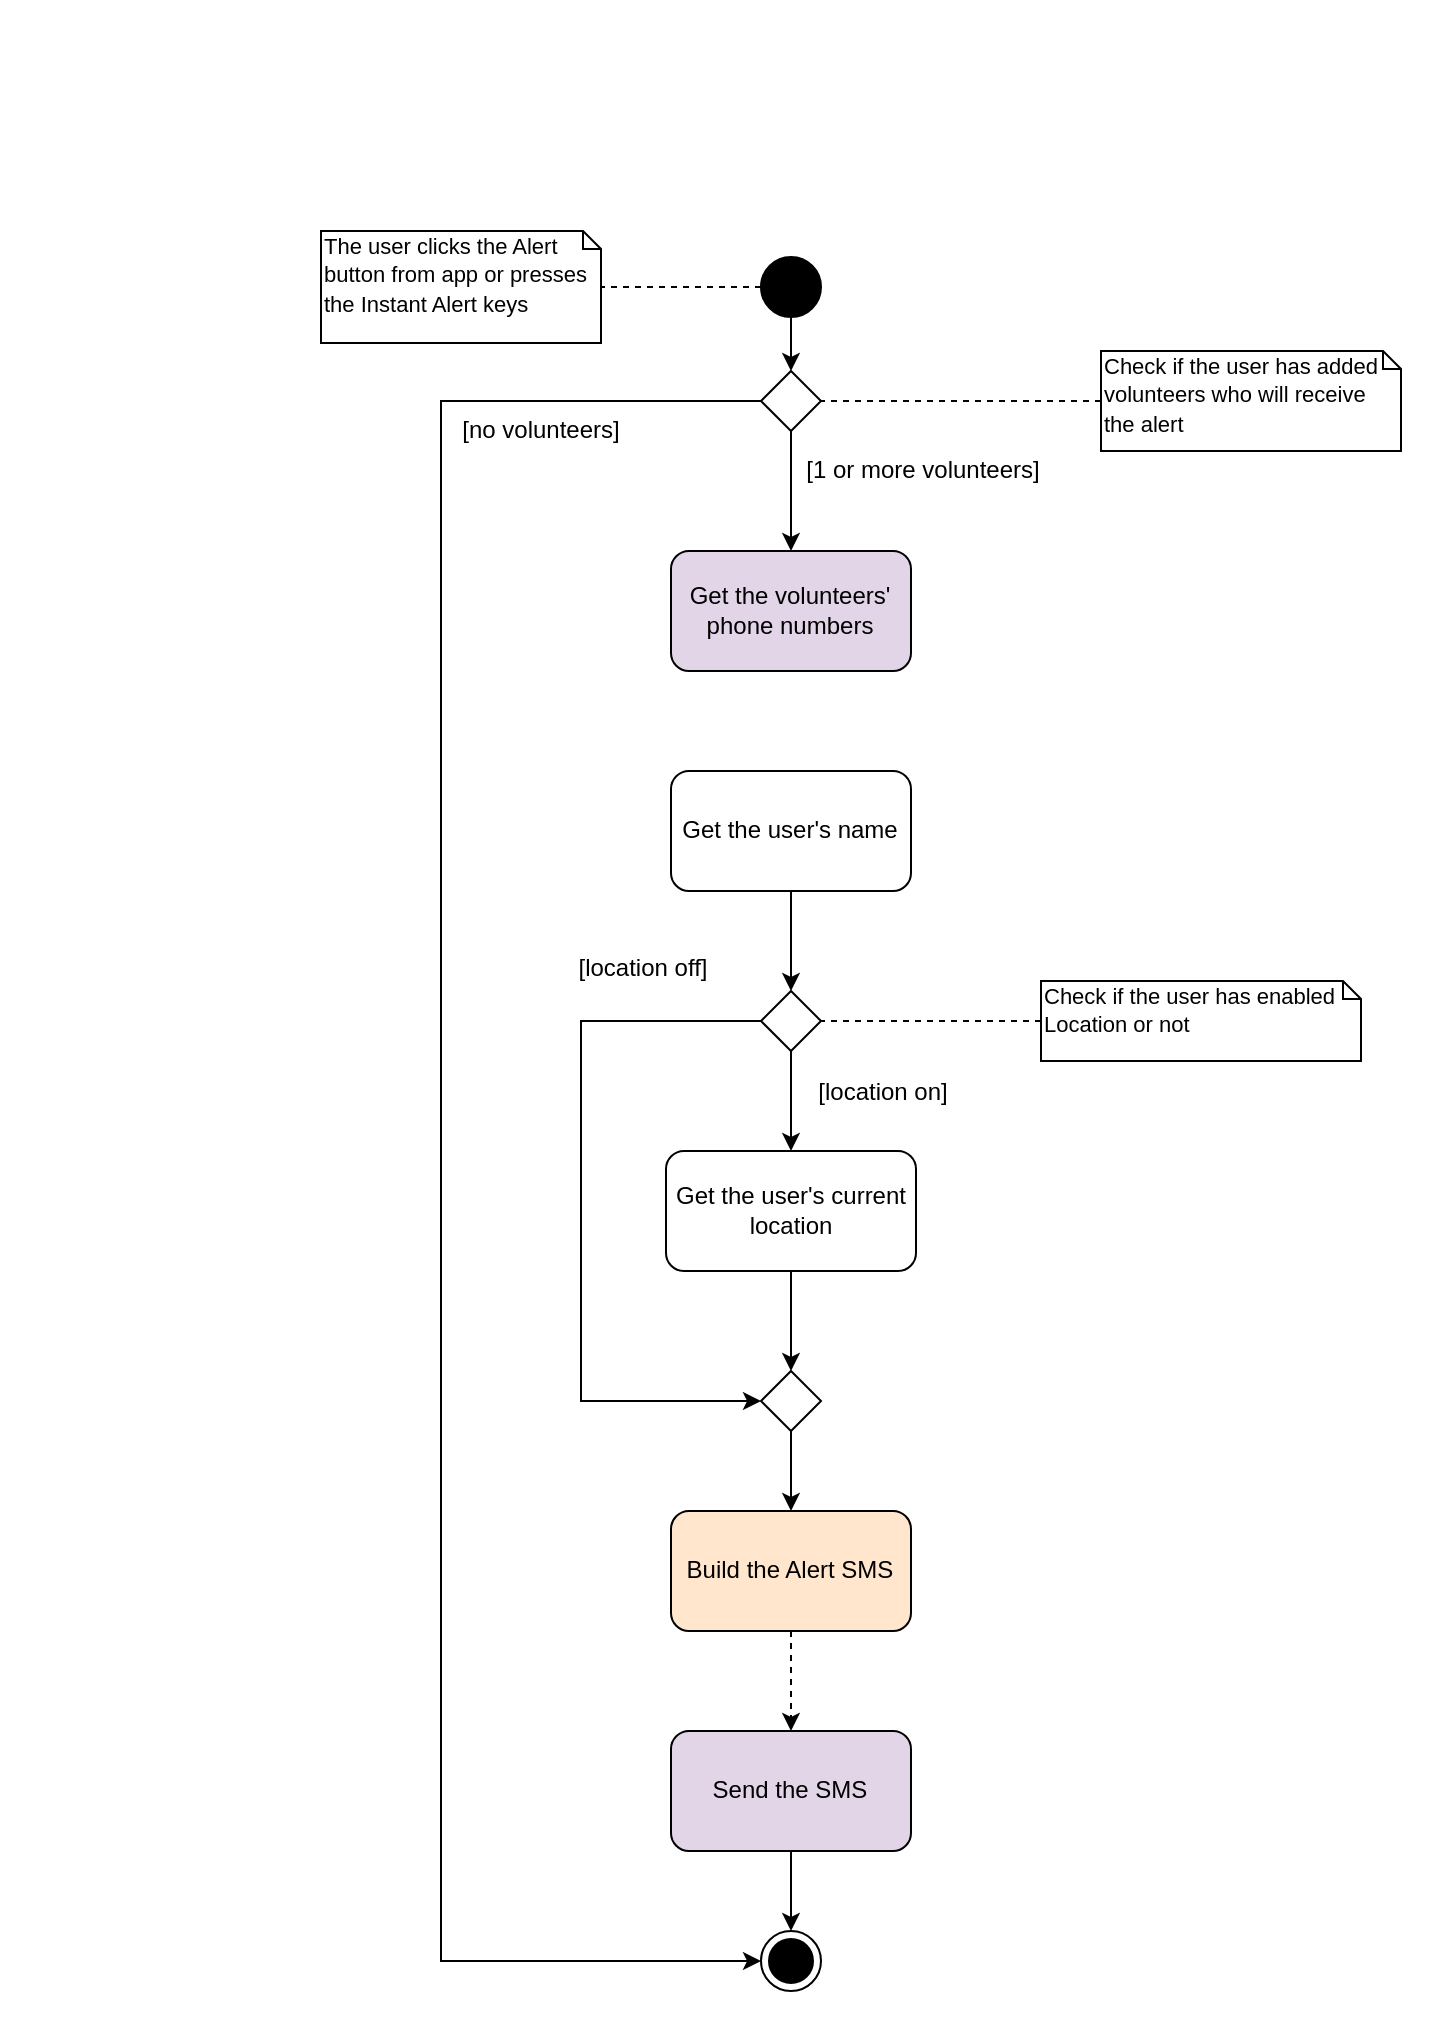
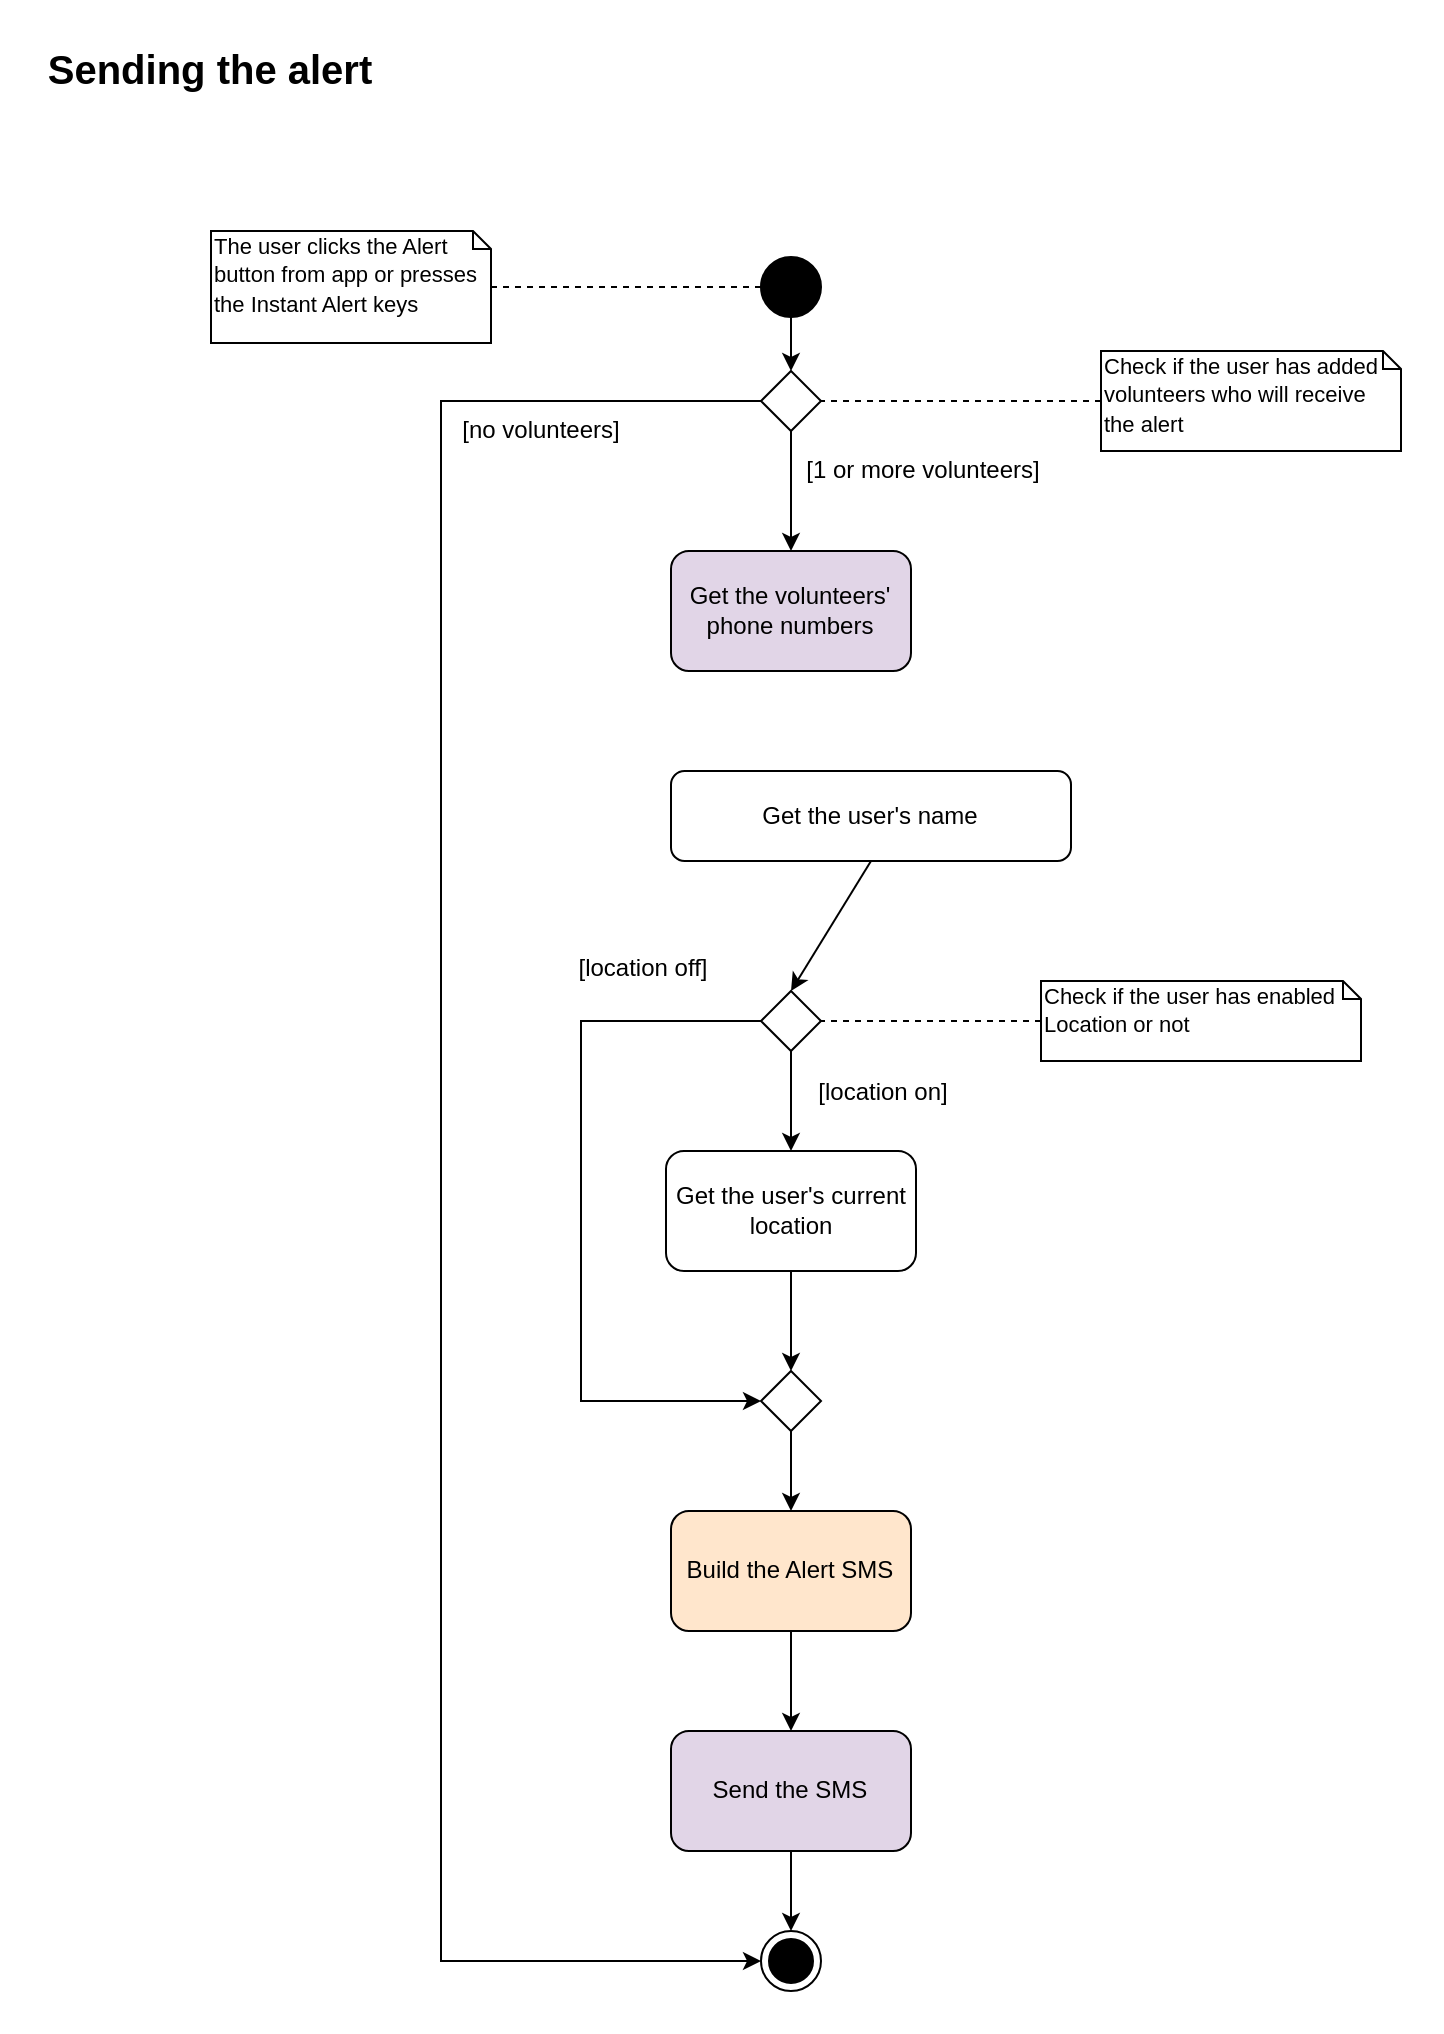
none -> (211, 67)
(461, 287) -> (351, 287)
(791, 831) -> (871, 816)
(791, 1675) -> (791, 1675)
